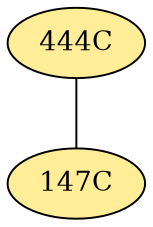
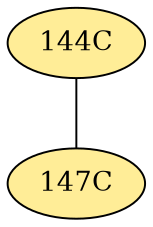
(76, 43) -> (76, 43)
